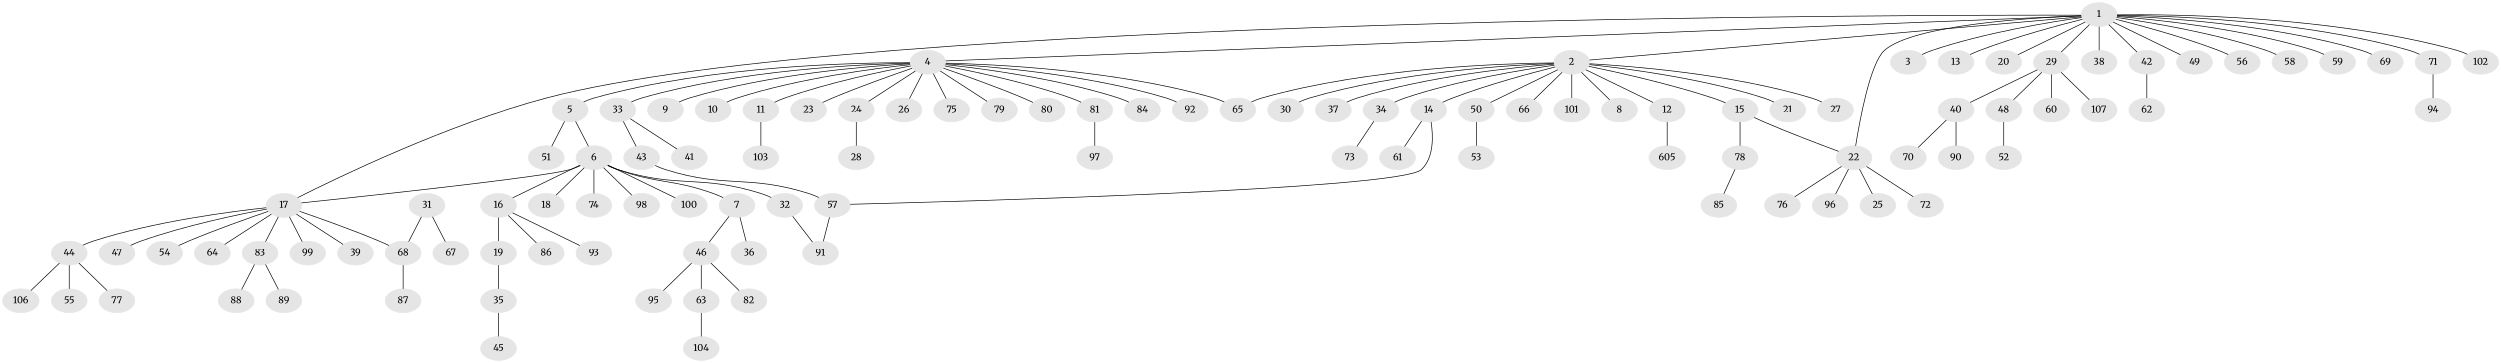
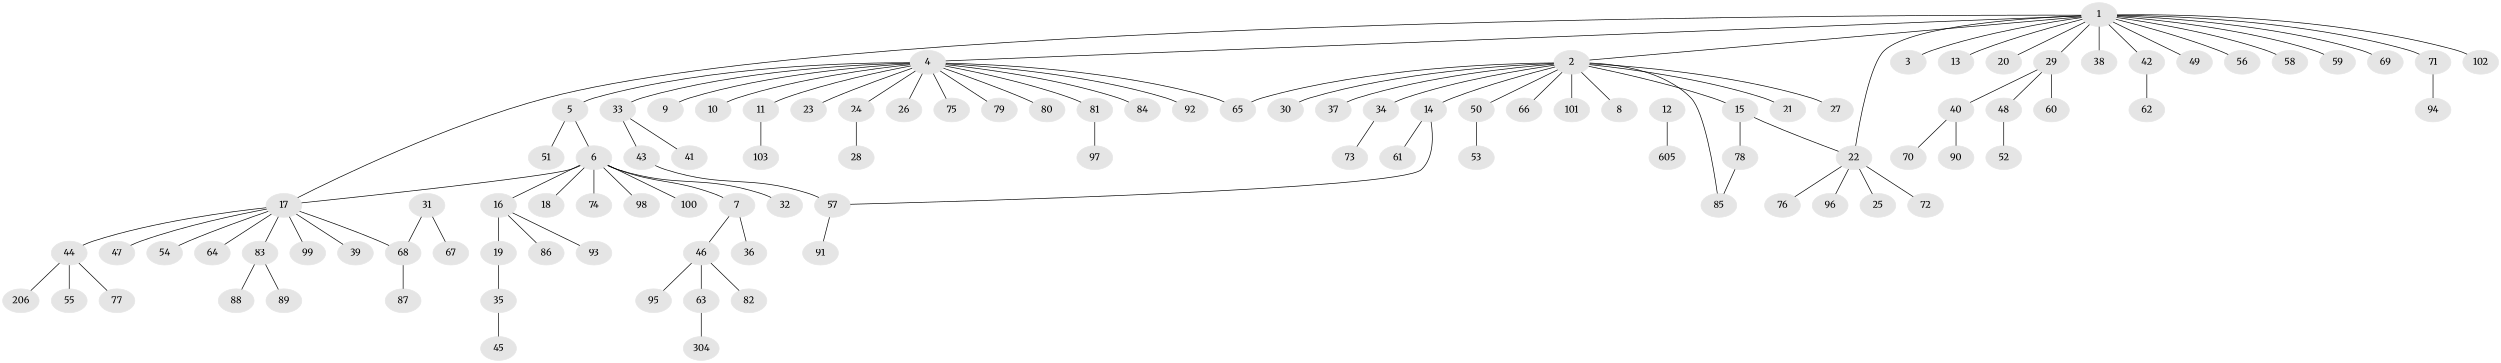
(1619, 86) -> (1687, 95)
(2099, 110) -> none
(803, 229) -> none
(21, 301) -> (21, 301)
(701, 348) -> (701, 348)
